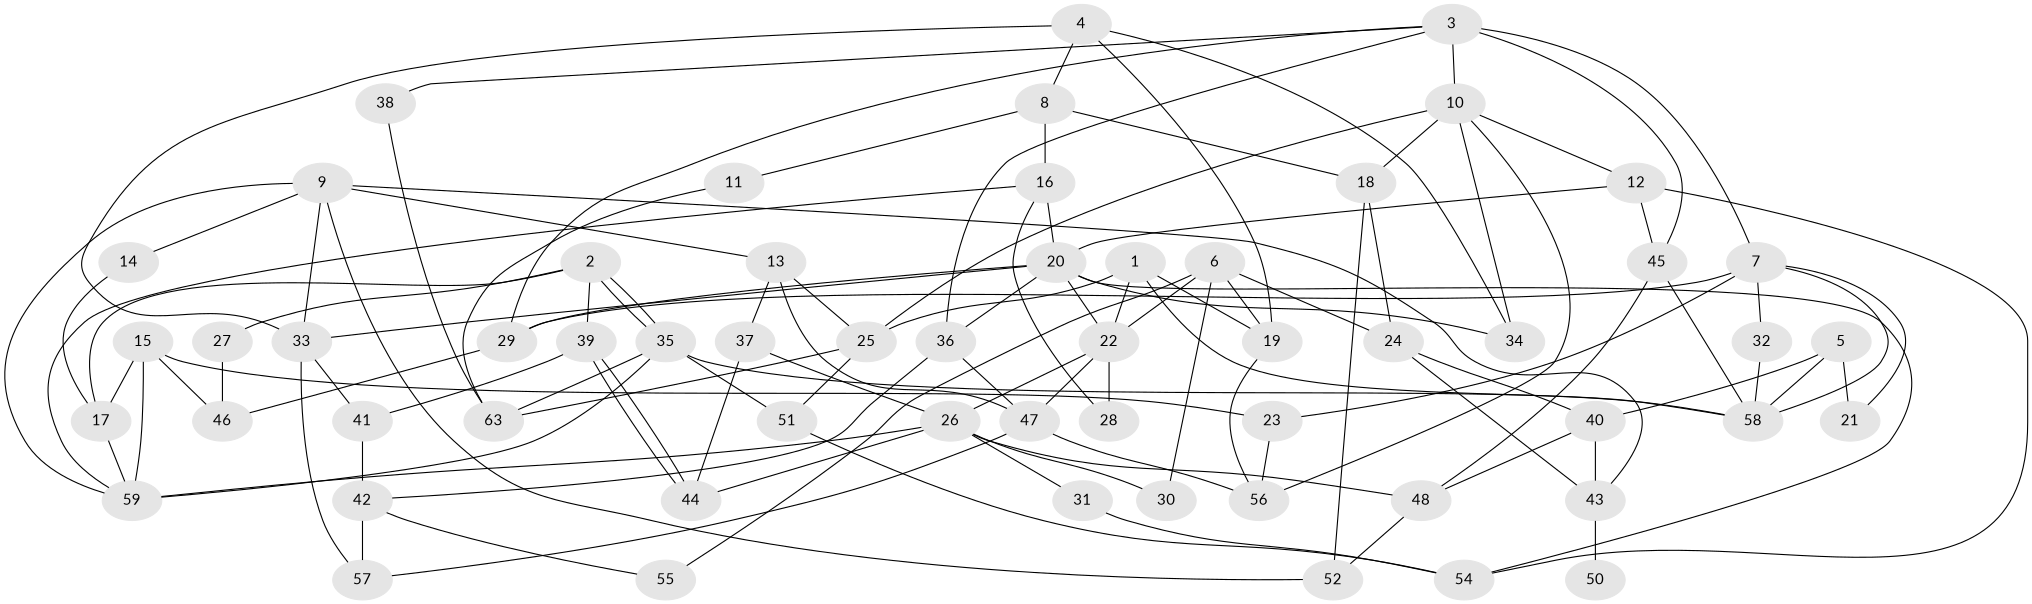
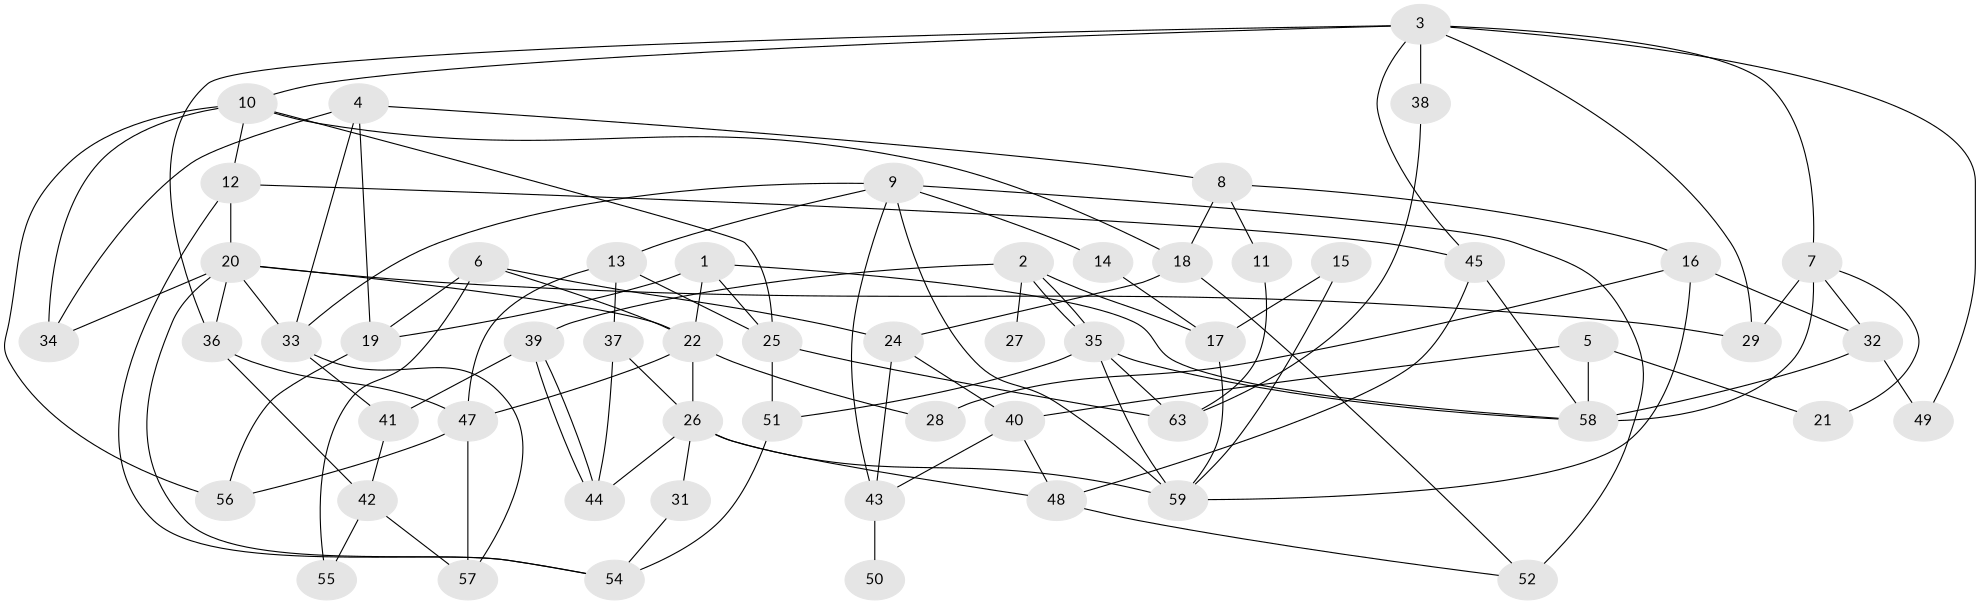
(1050, 219) -> (1775, 299)
(222, 421) -> none
(1272, 421) -> none
none -> (1924, 421)
(1166, 501) -> none
